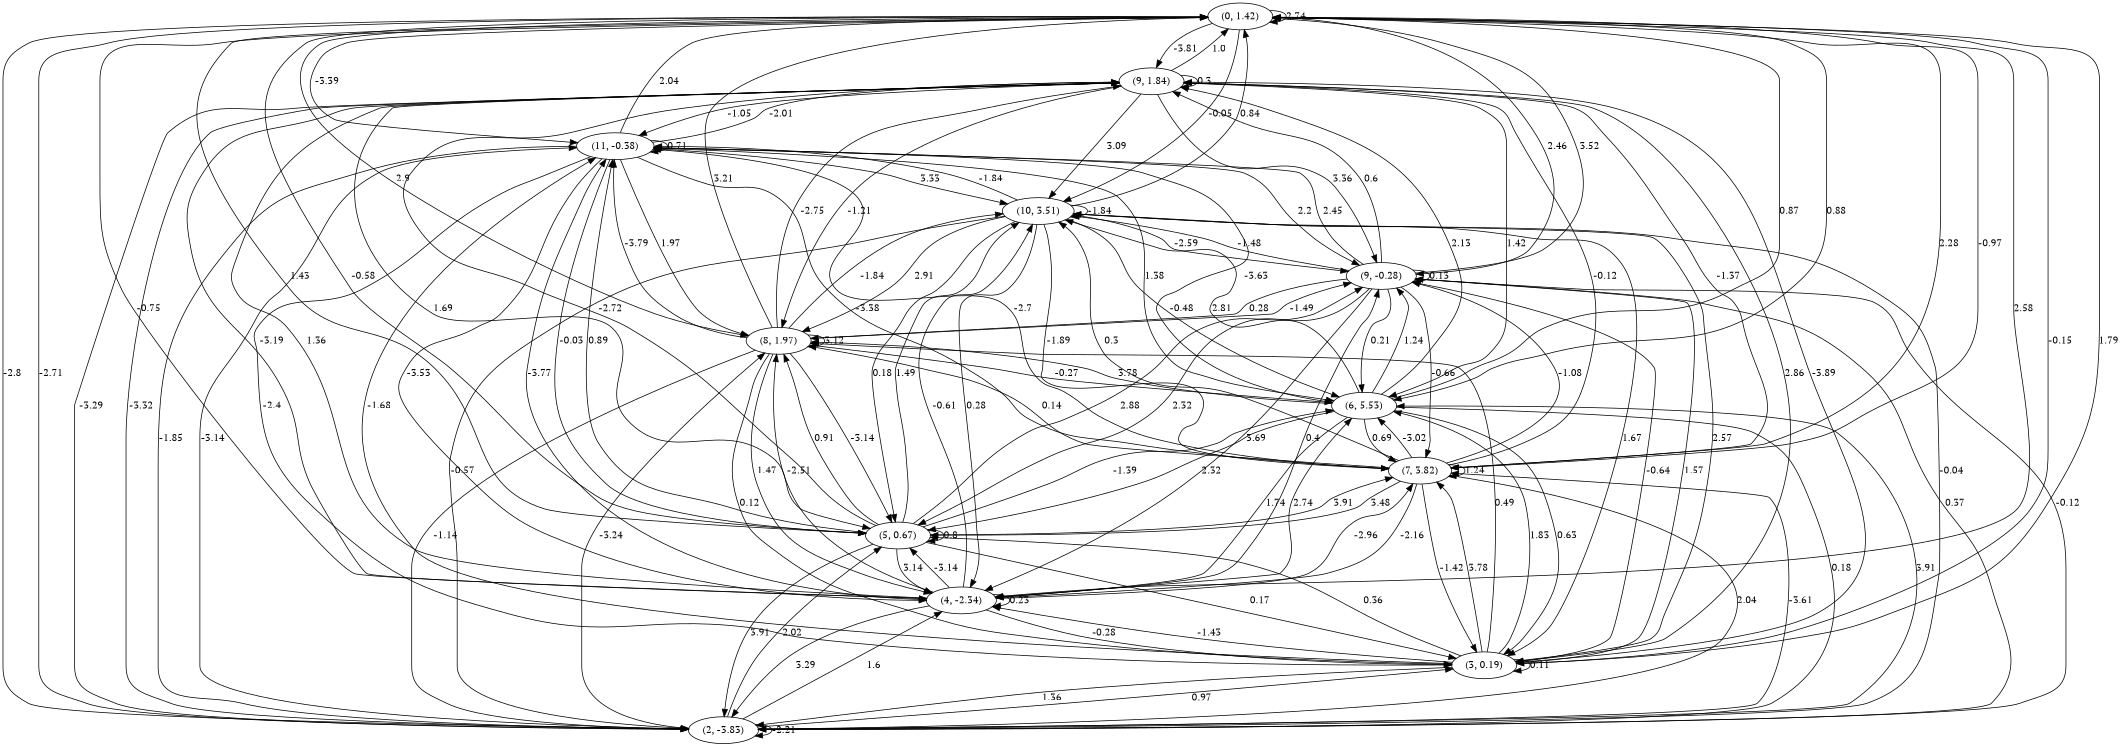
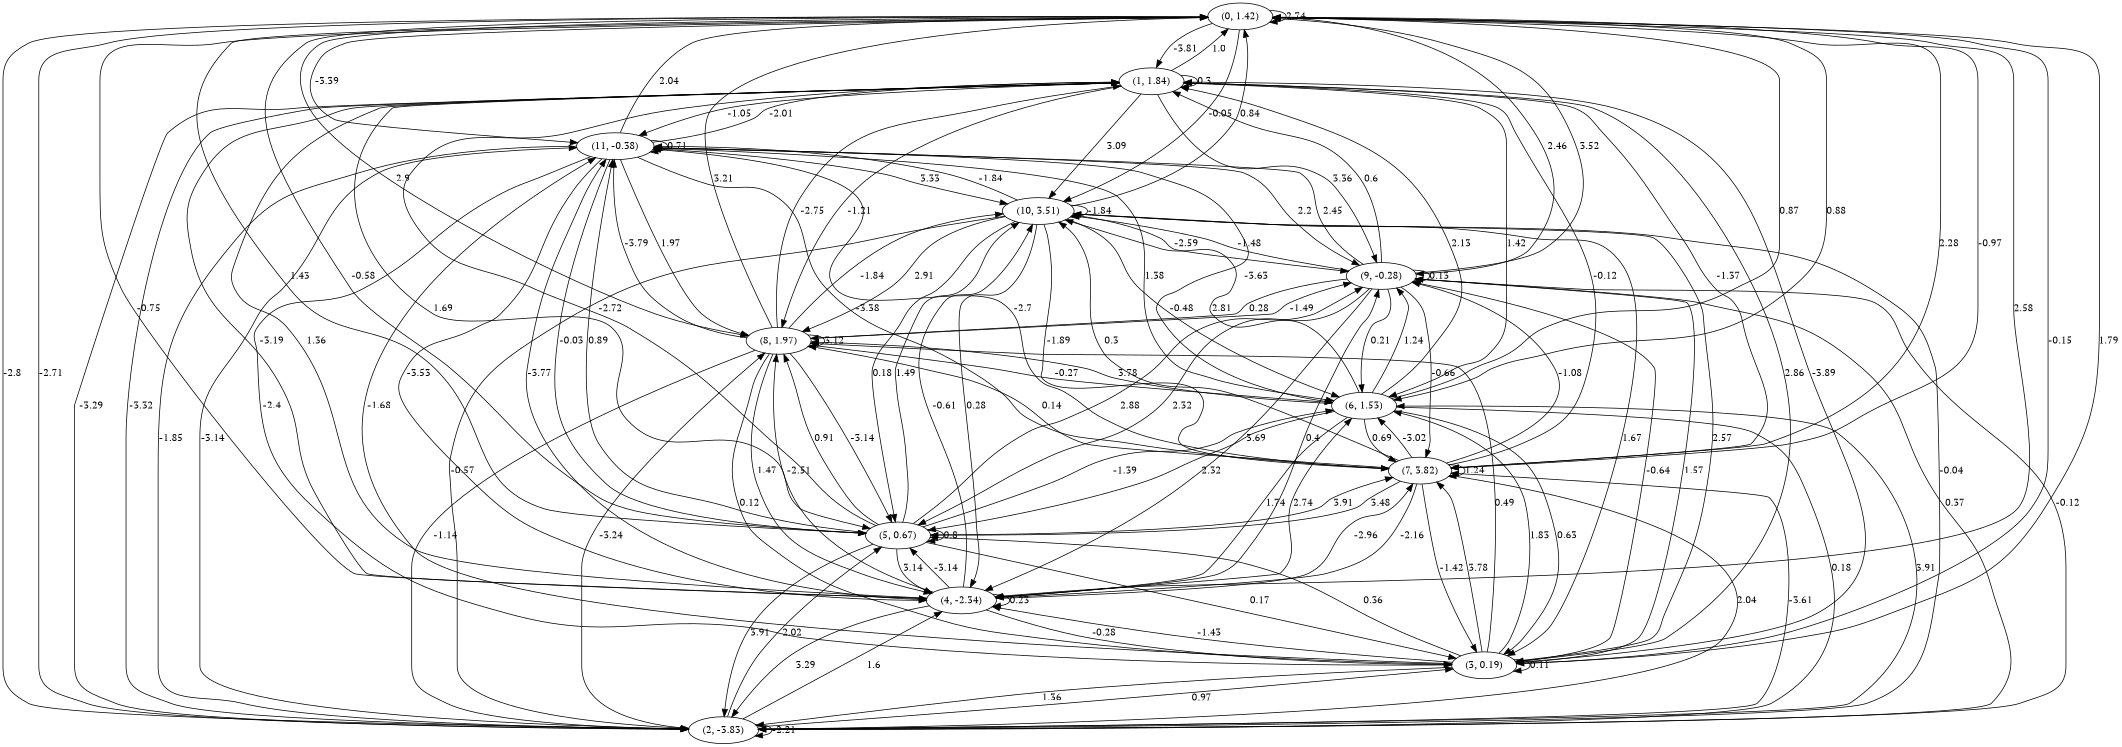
(1152, 81) -> (1152, 81)
(1364, 406) -> (1364, 406)
